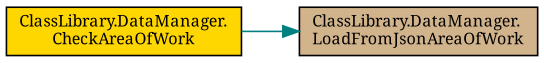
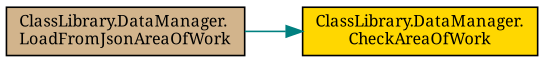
(262, 31) -> (265, 31)
